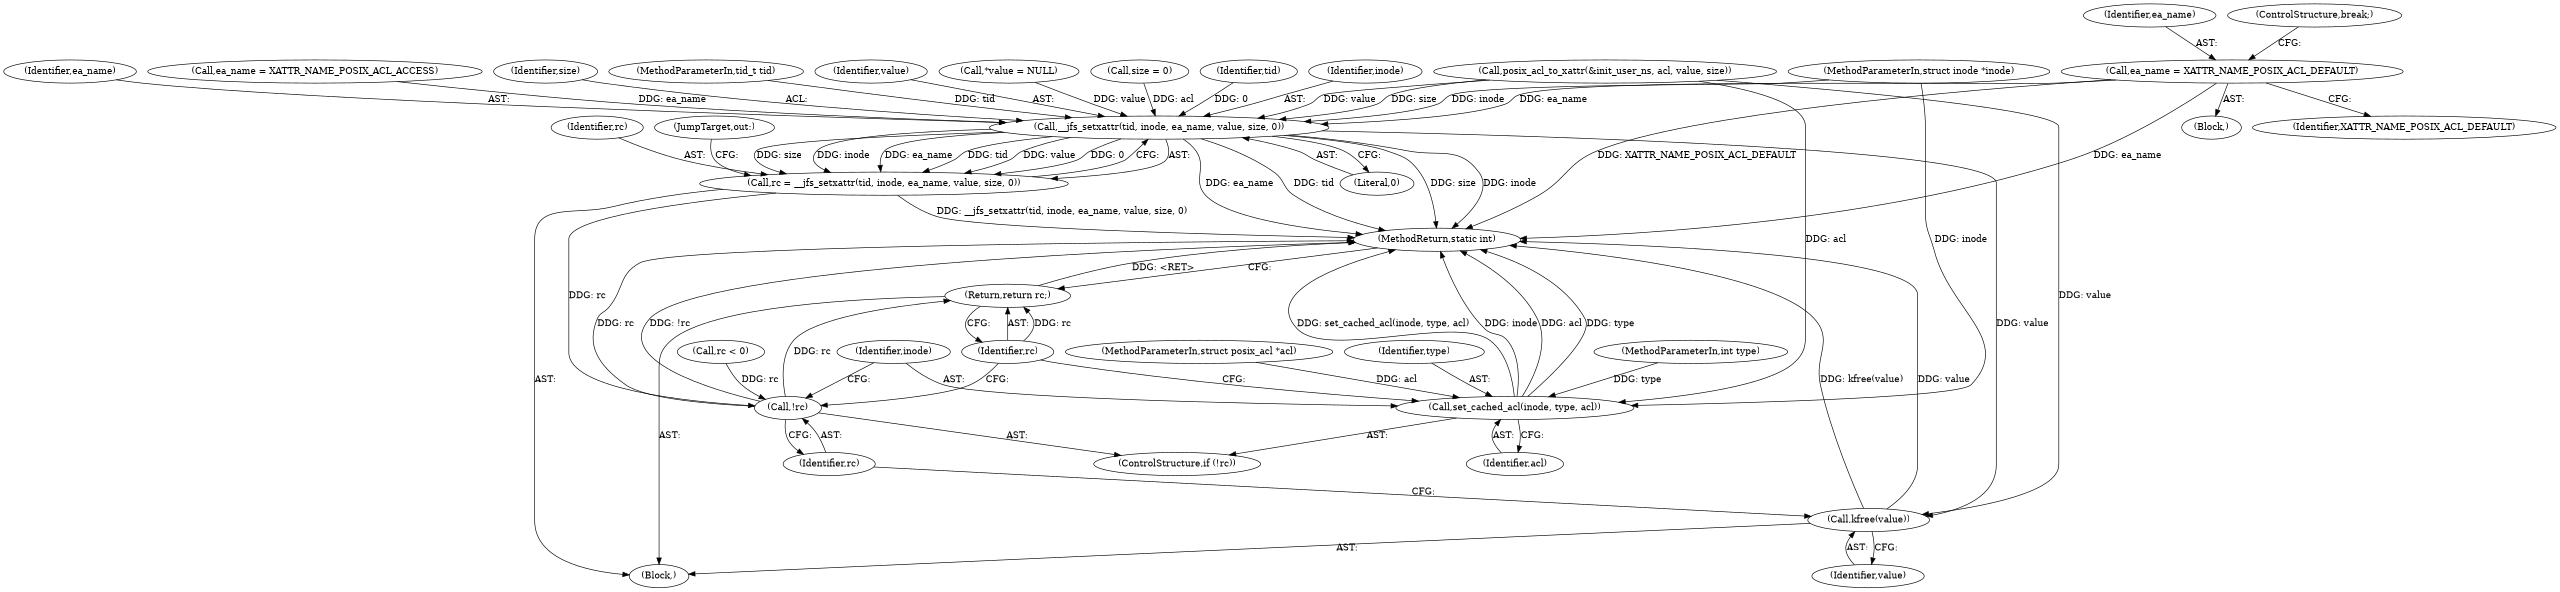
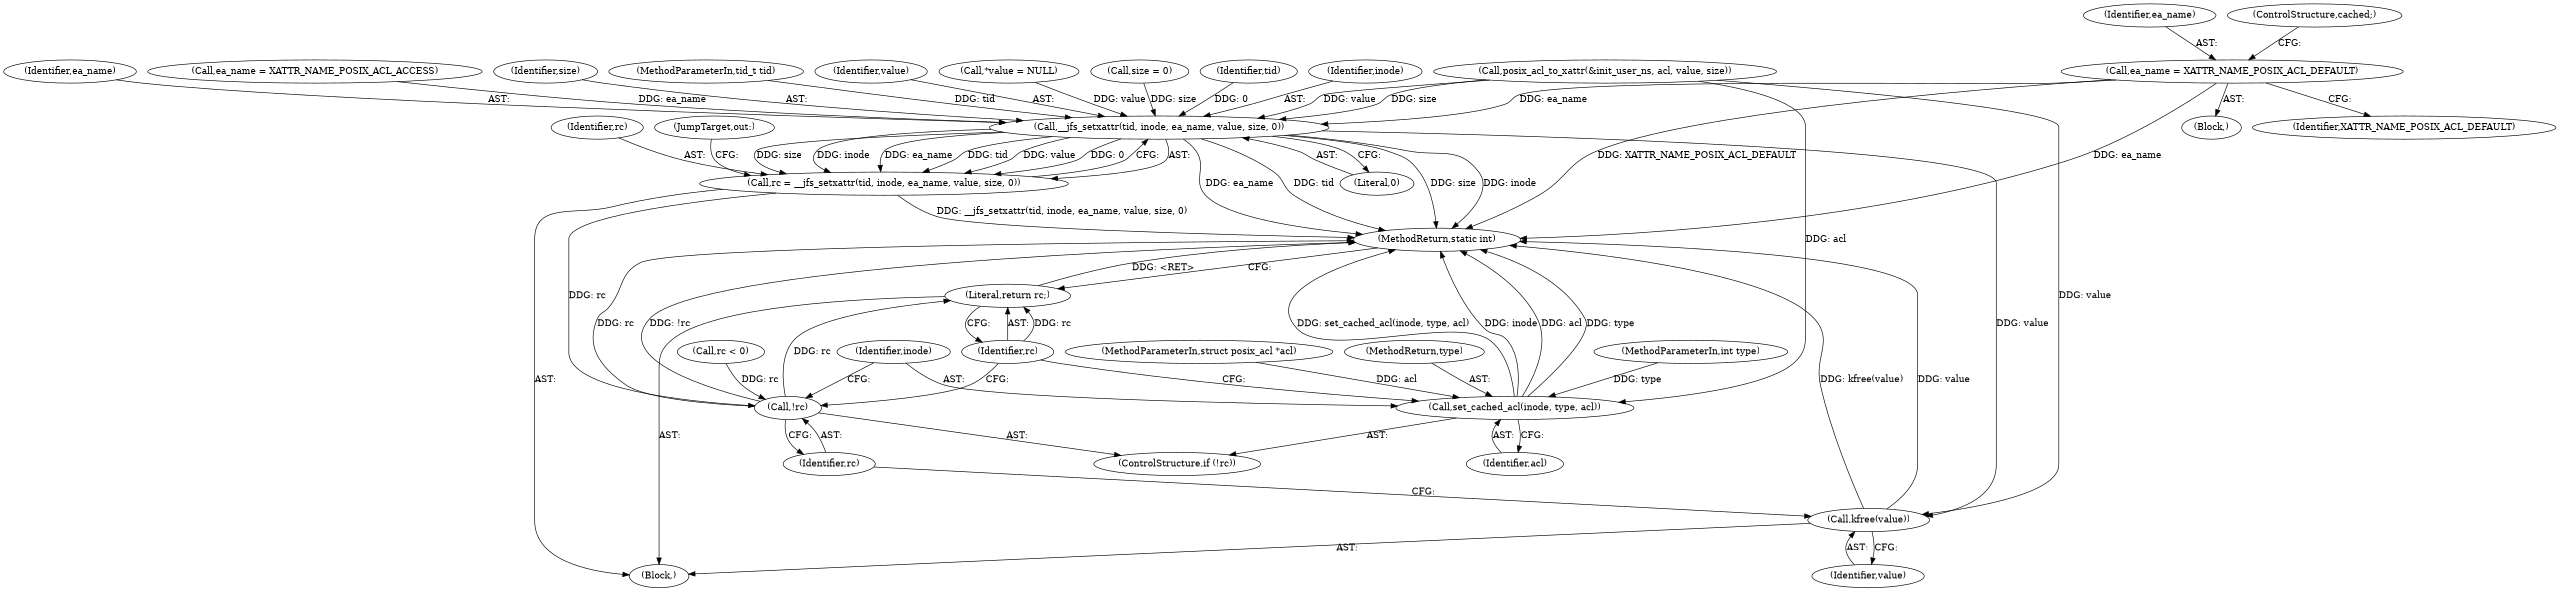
(2315, 15) -> (2315, 15)
(1919, 72) -> none
(798, 100) -> (798, 100)
(1174, 100) -> (1174, 100)
(1008, 296) -> (1008, 296)
(1414, 352) -> (1414, 352)
